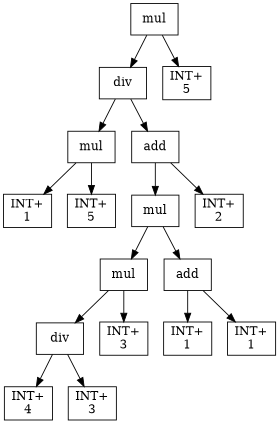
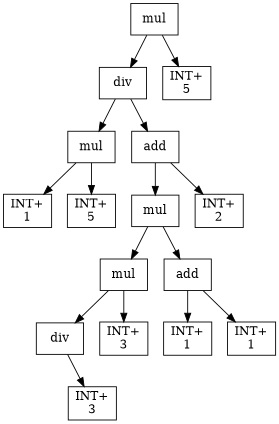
(28, 403) -> none
